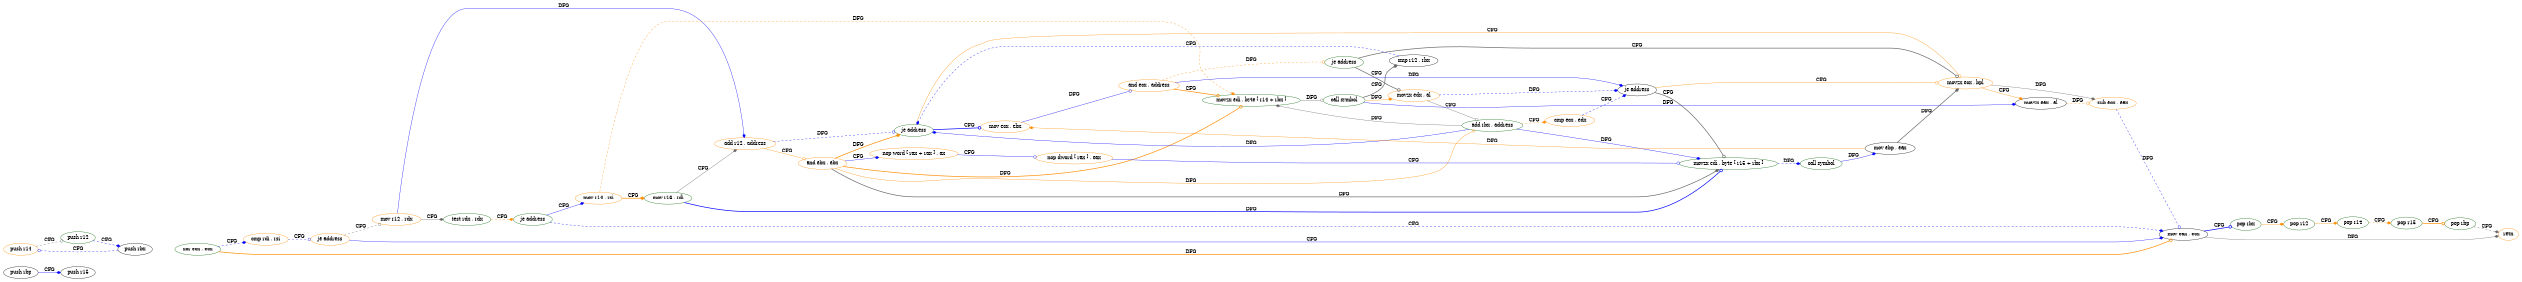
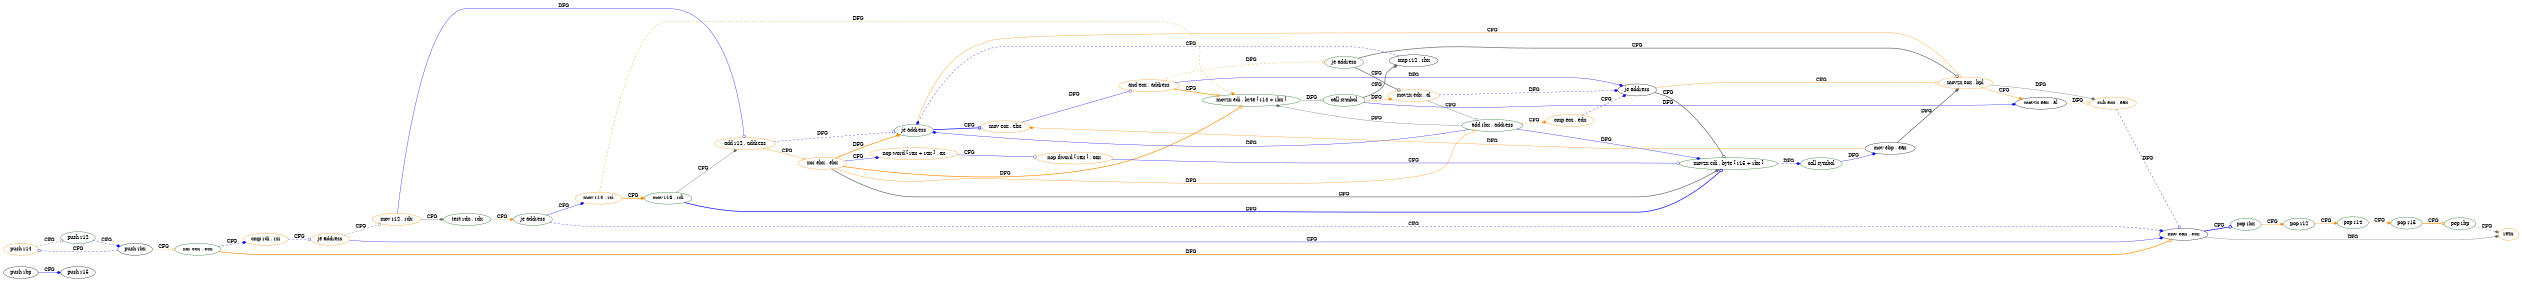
(536, 9) -> (536, 9)
(822, 163) -> (822, 163)
none -> (162, 249)
